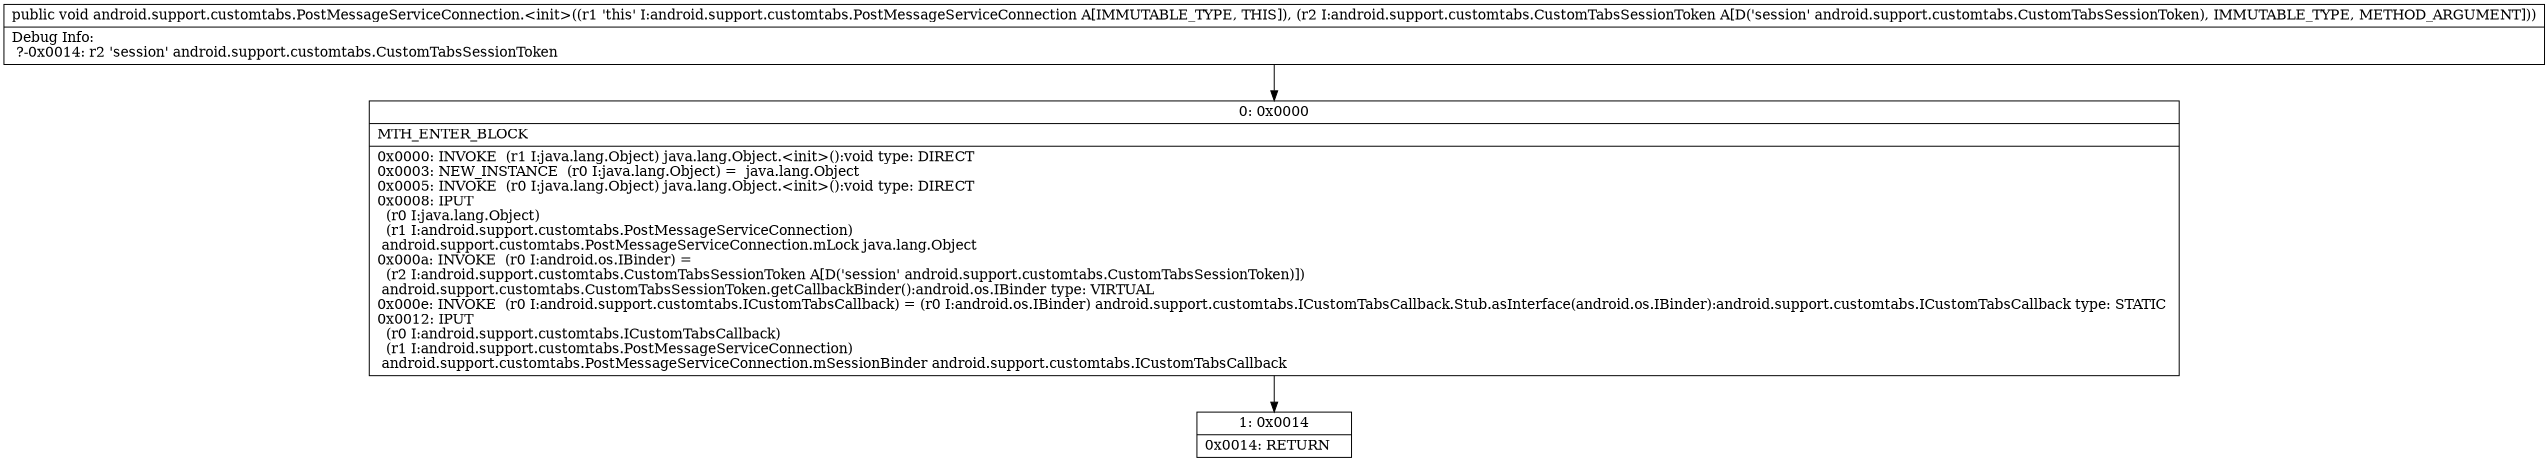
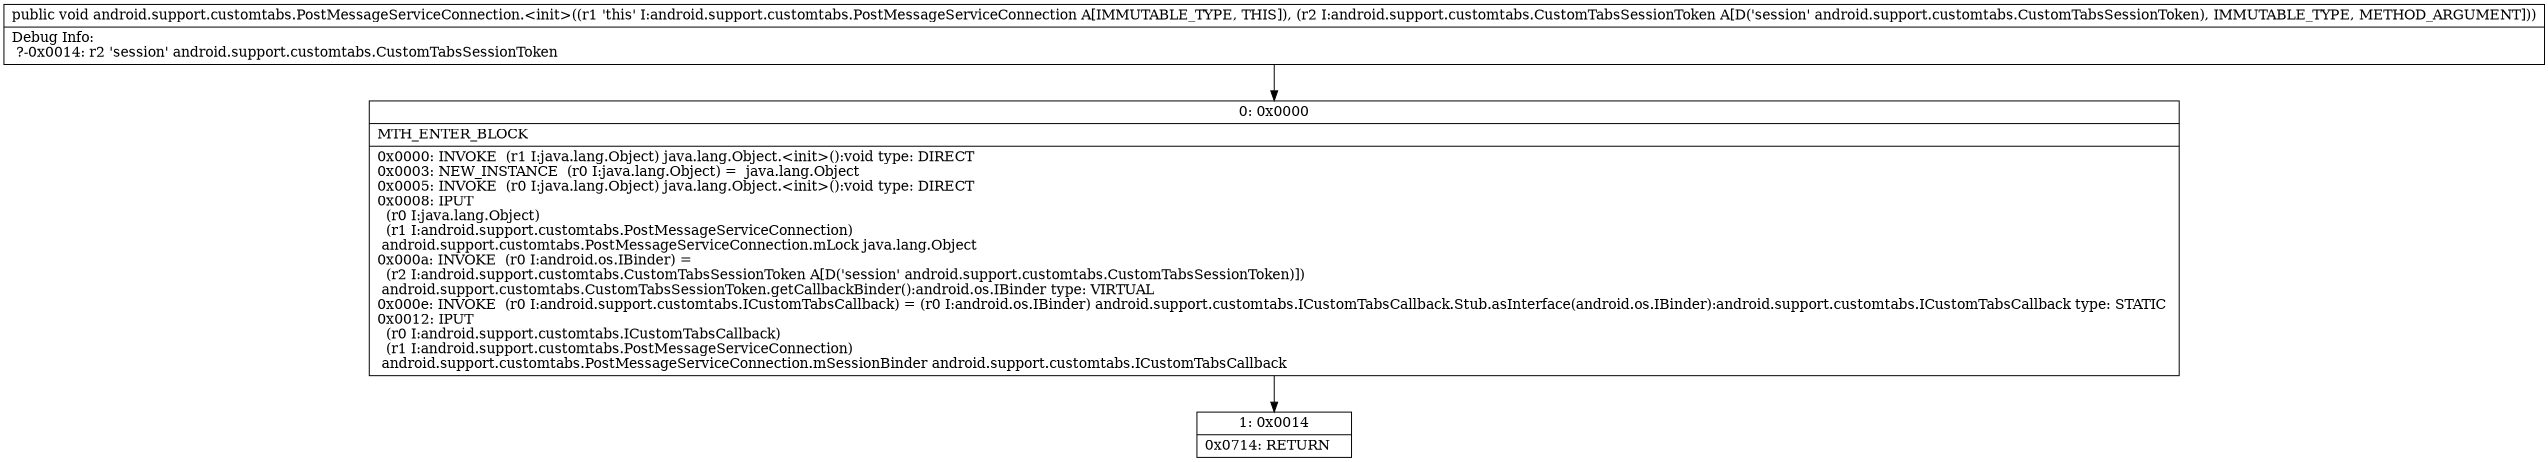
(1274, 446) -> (1274, 446)
